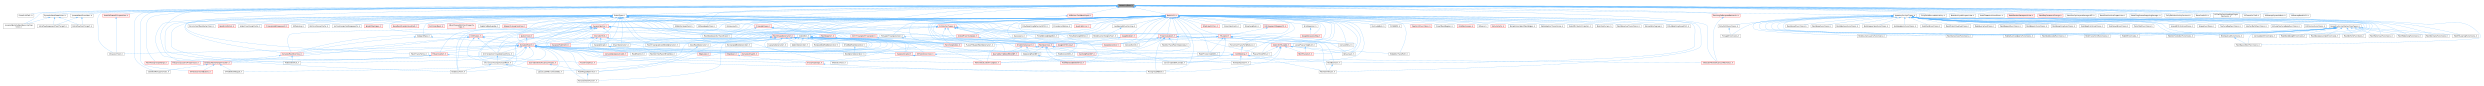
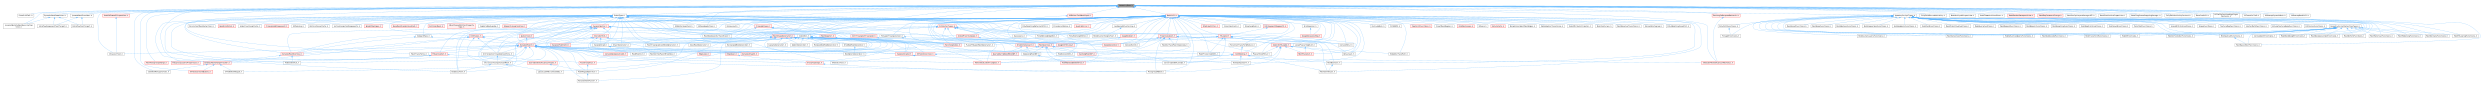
(647, 65) -> (588, 68)
